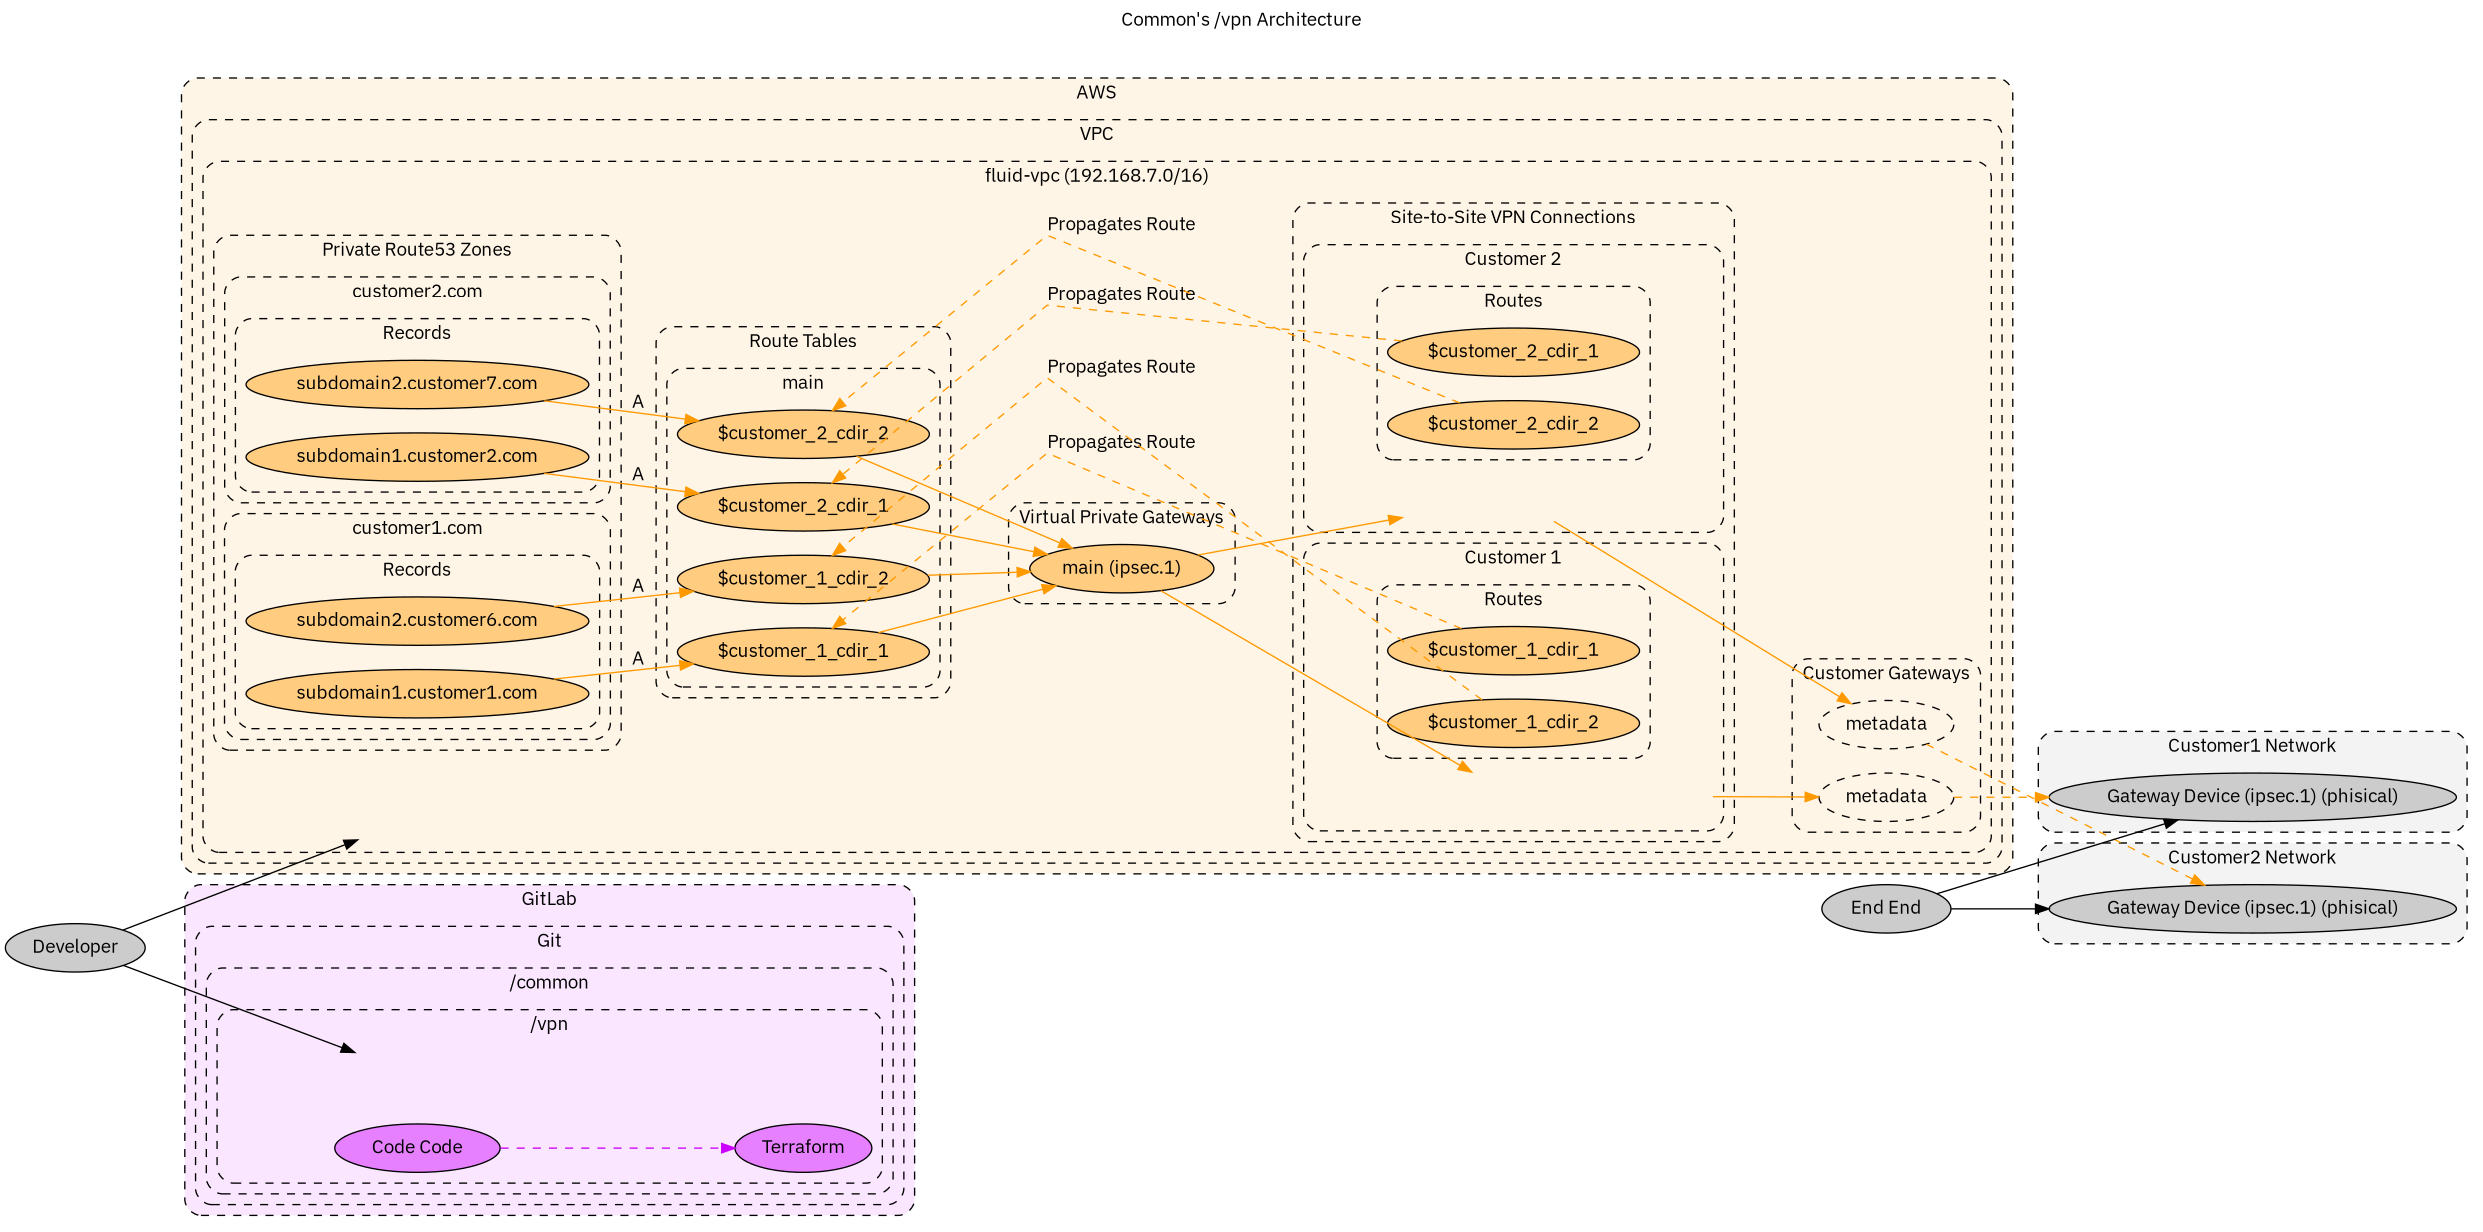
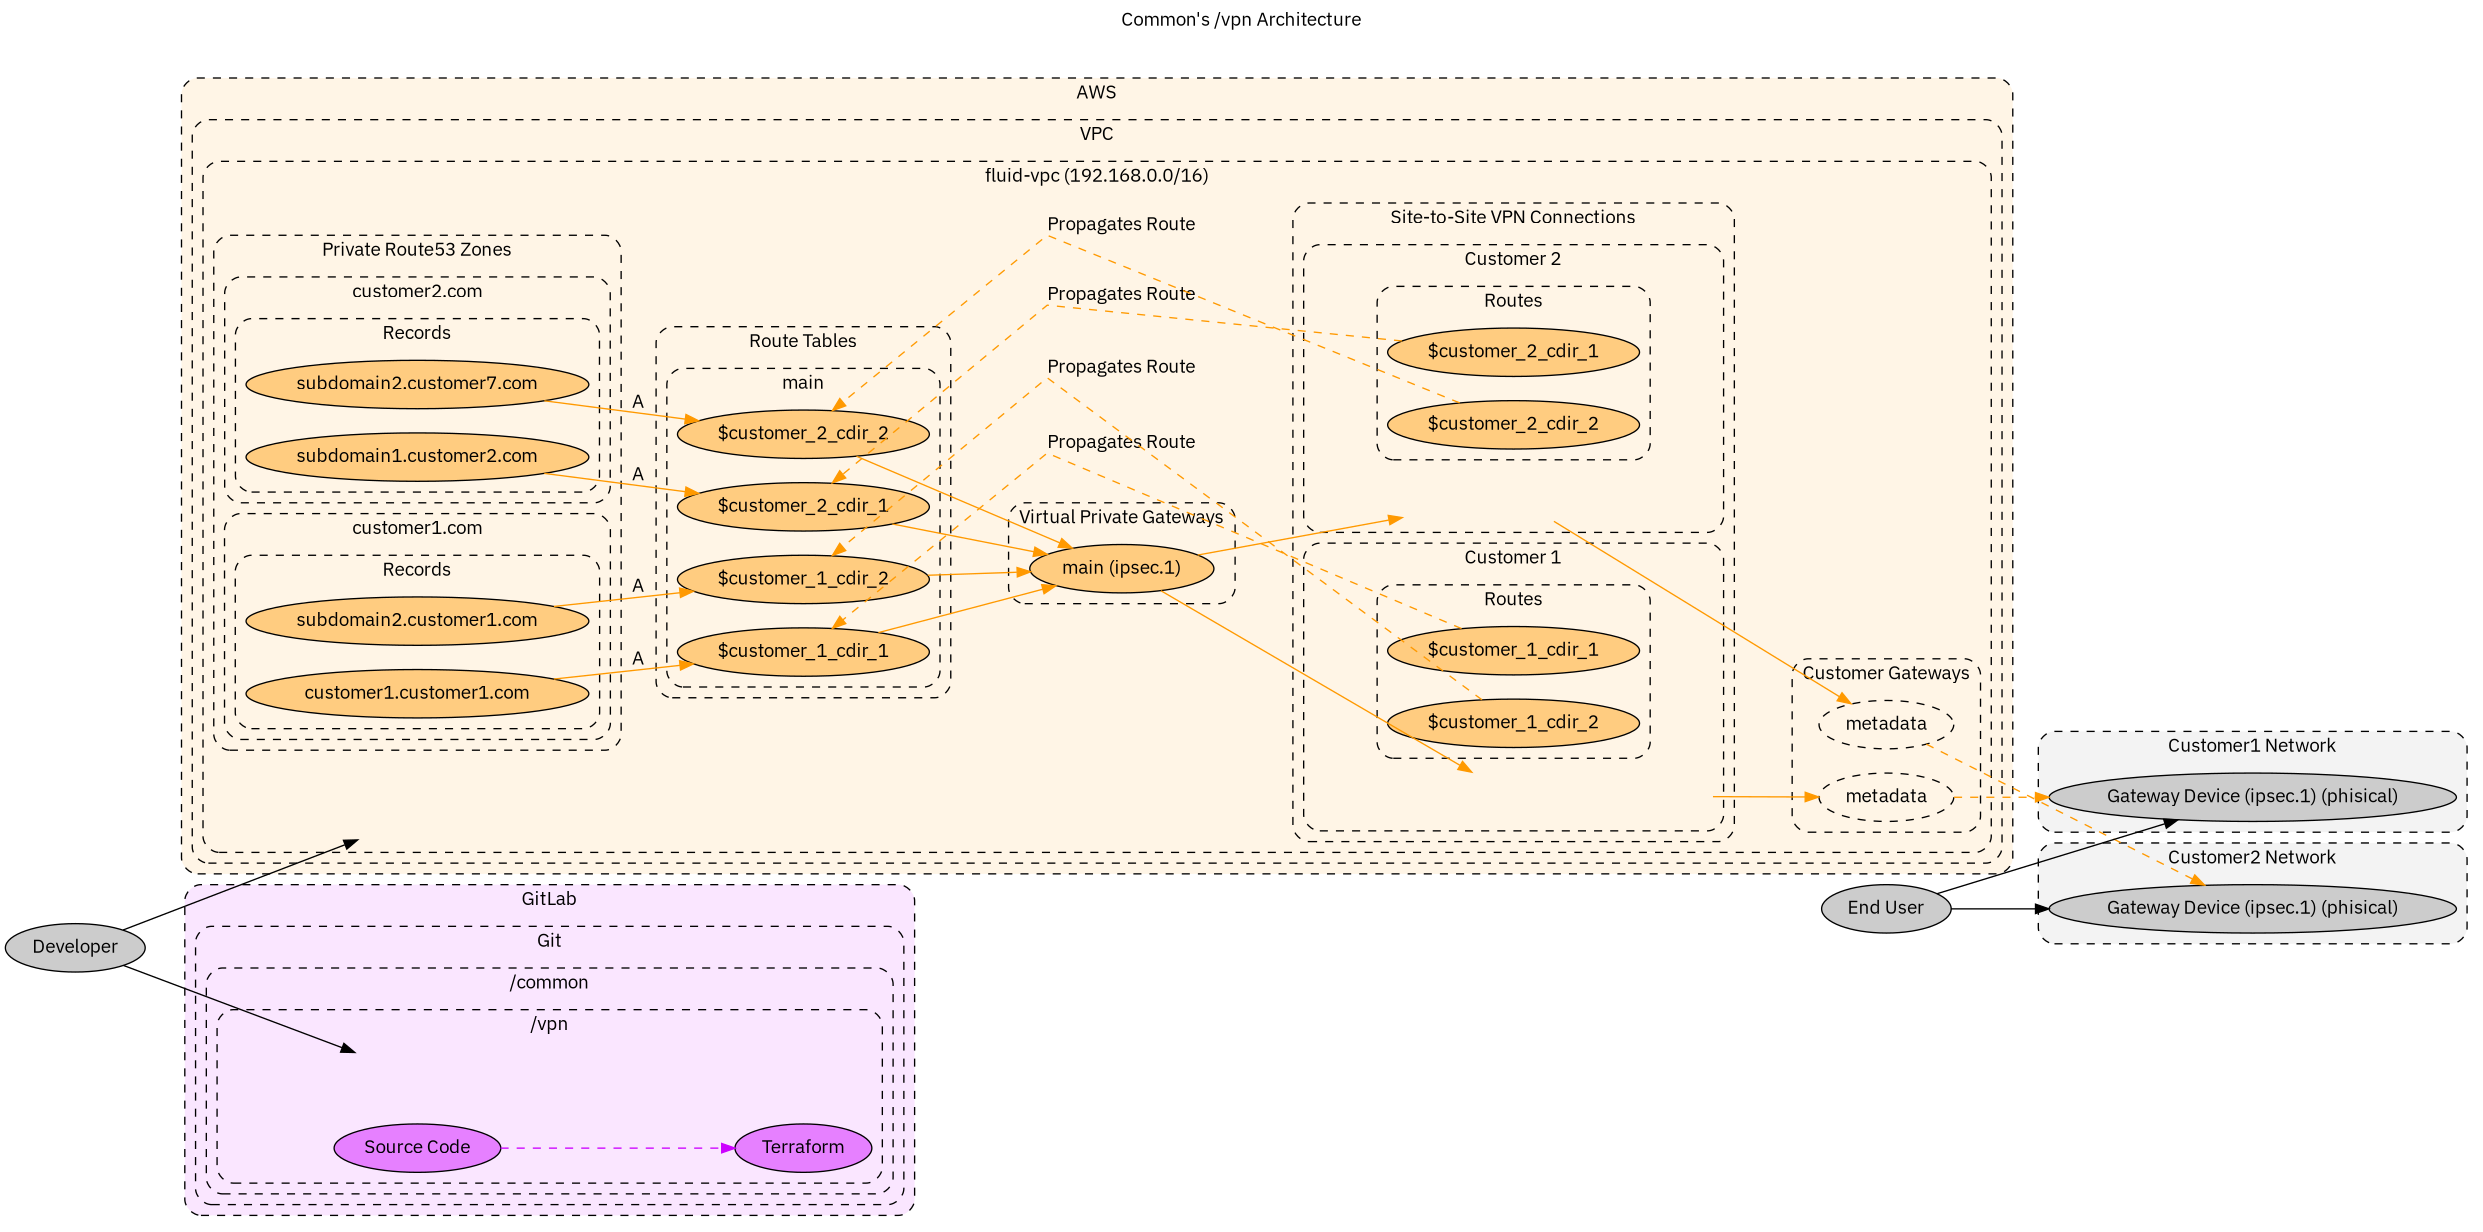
(1097, 177) -> (1097, 177)
(417, 621) -> (417, 621)
(417, 694) -> (417, 694)
(1886, 909) -> (1886, 909)
(417, 1148) -> (417, 1148)
